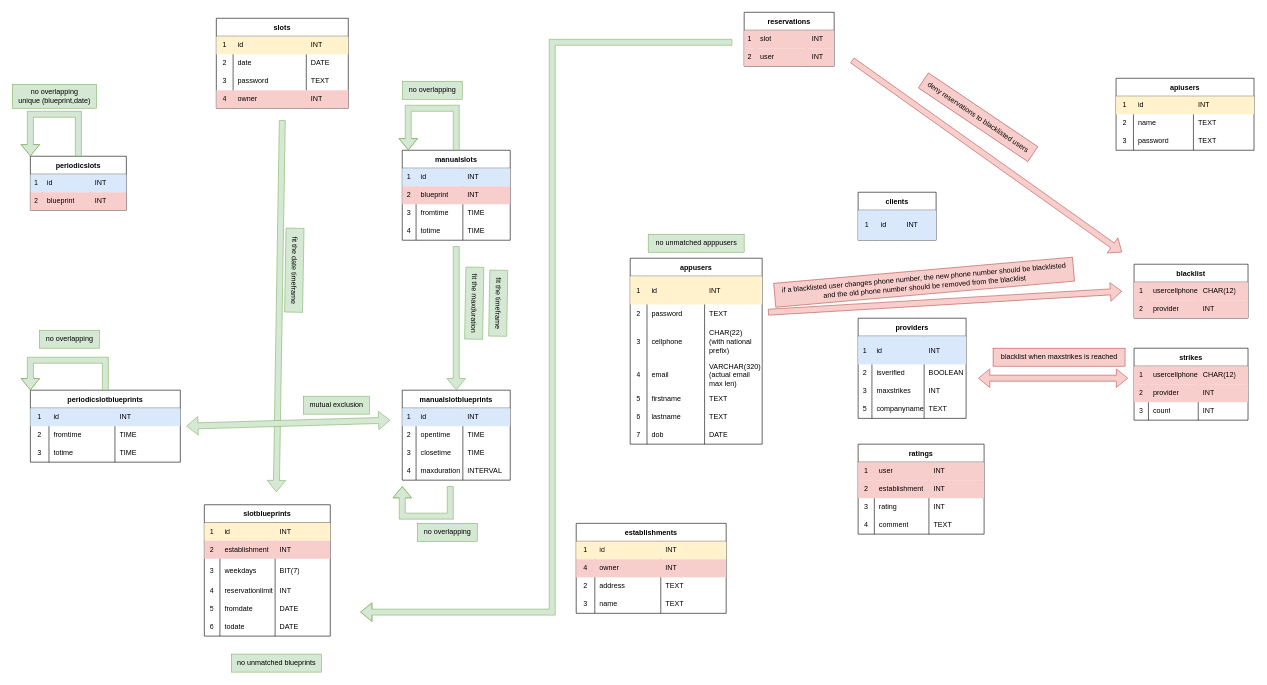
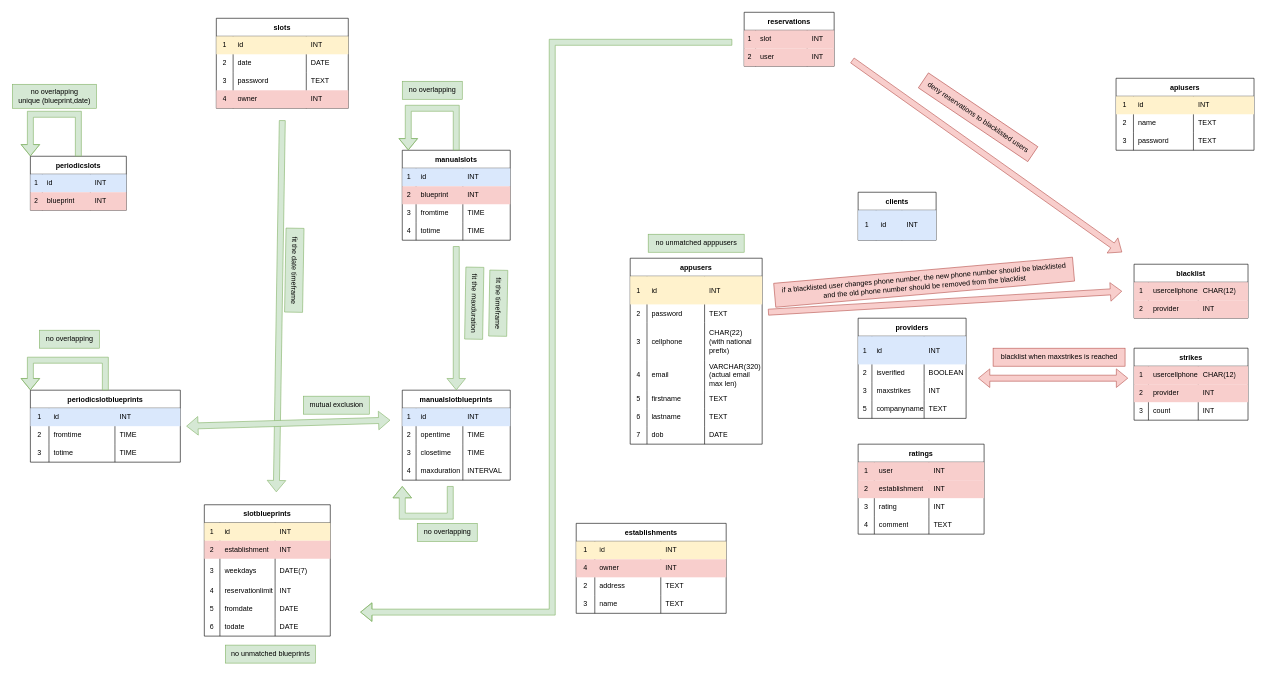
(292, 571) -> (294, 571)
(276, 663) -> (270, 654)
